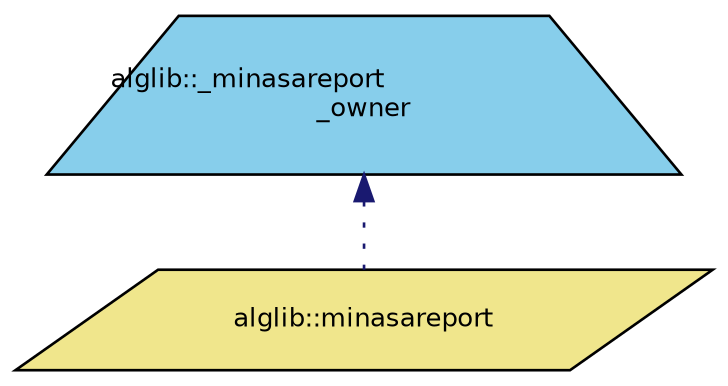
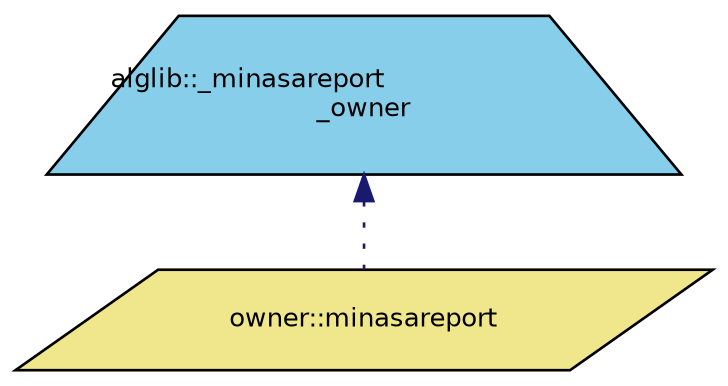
(364, 320) -> (364, 320)
